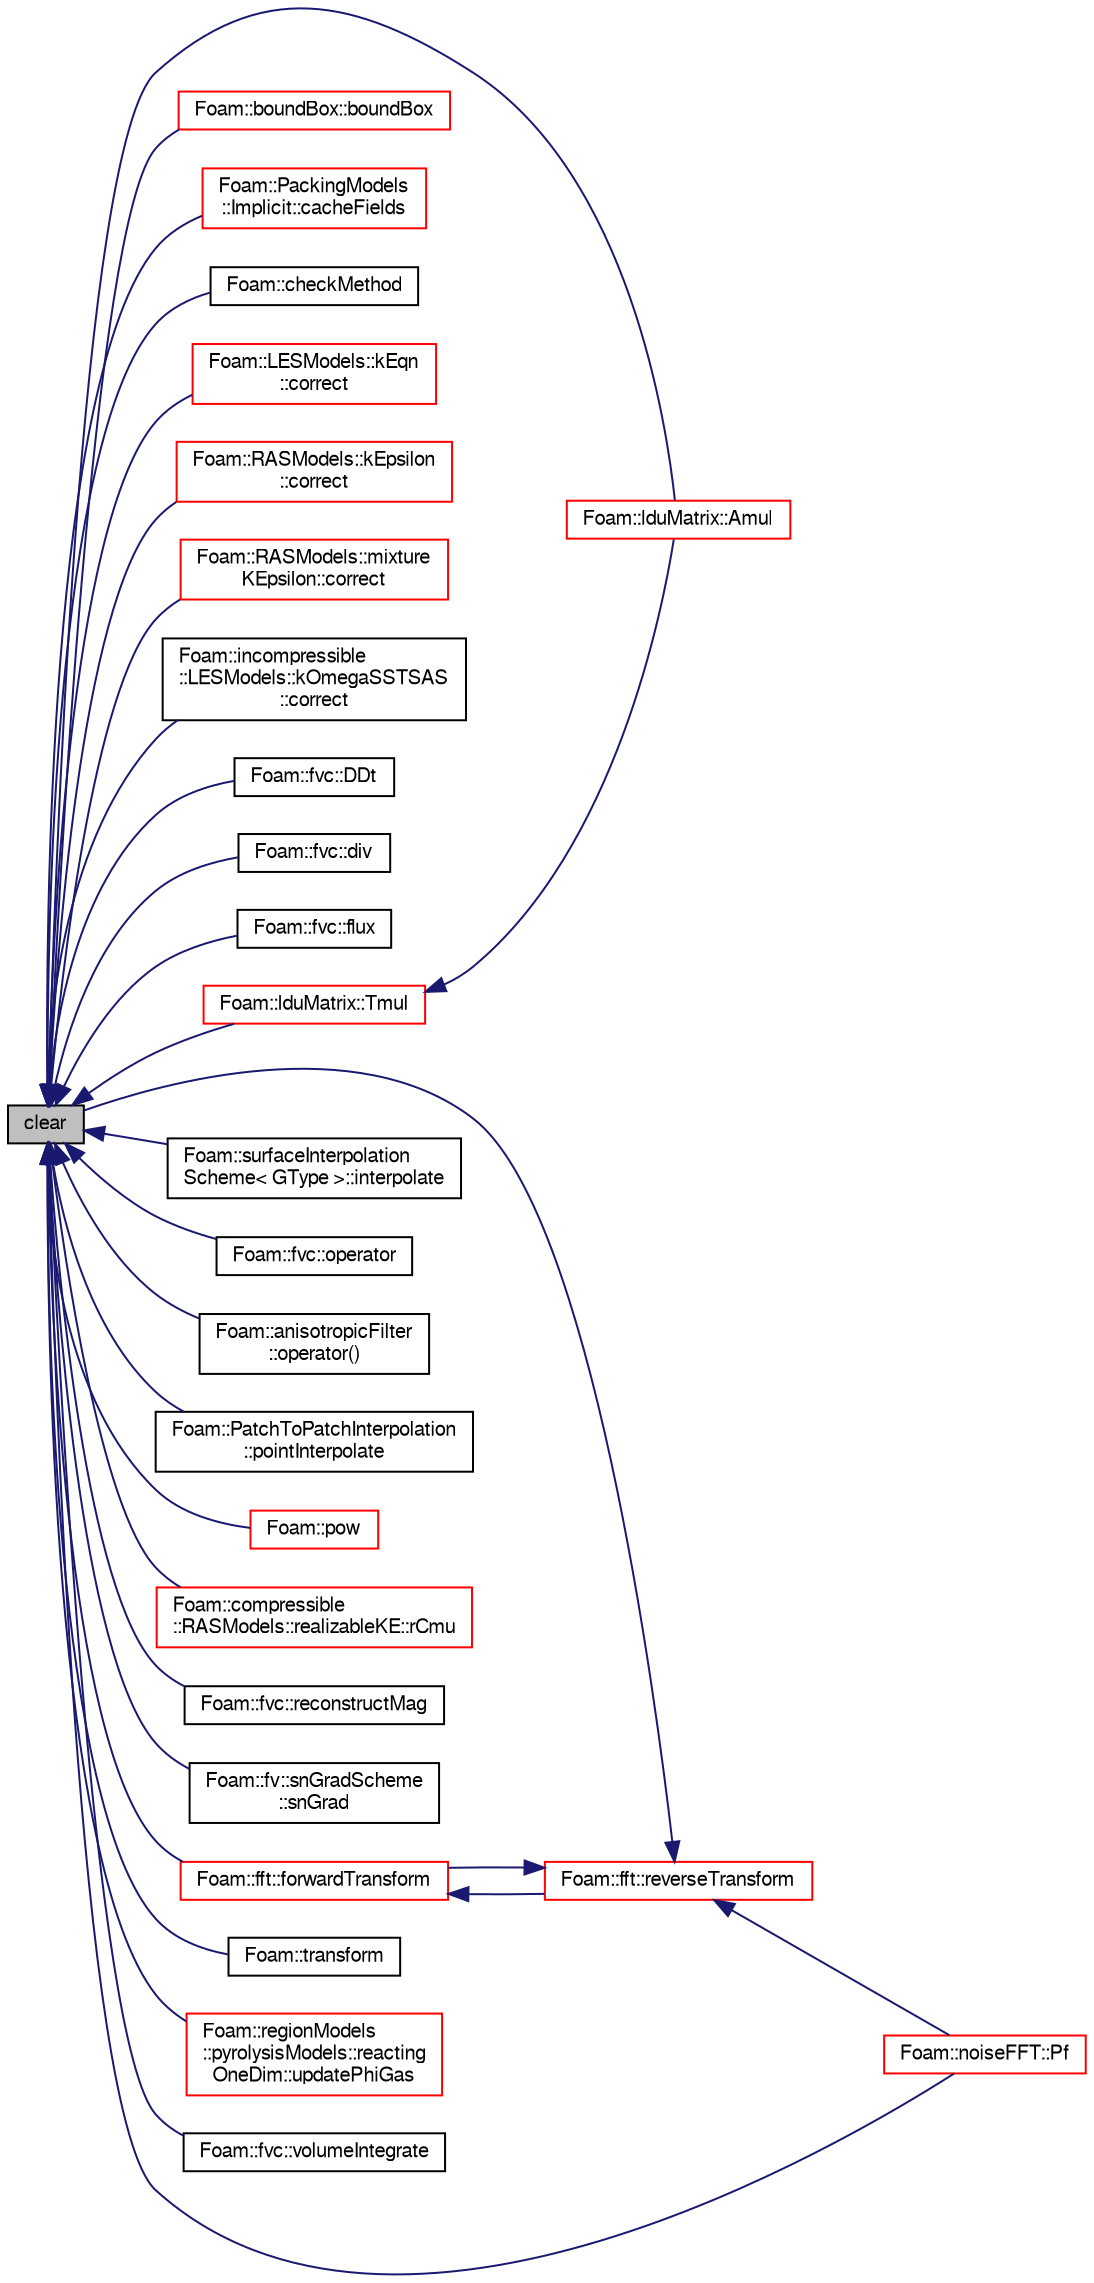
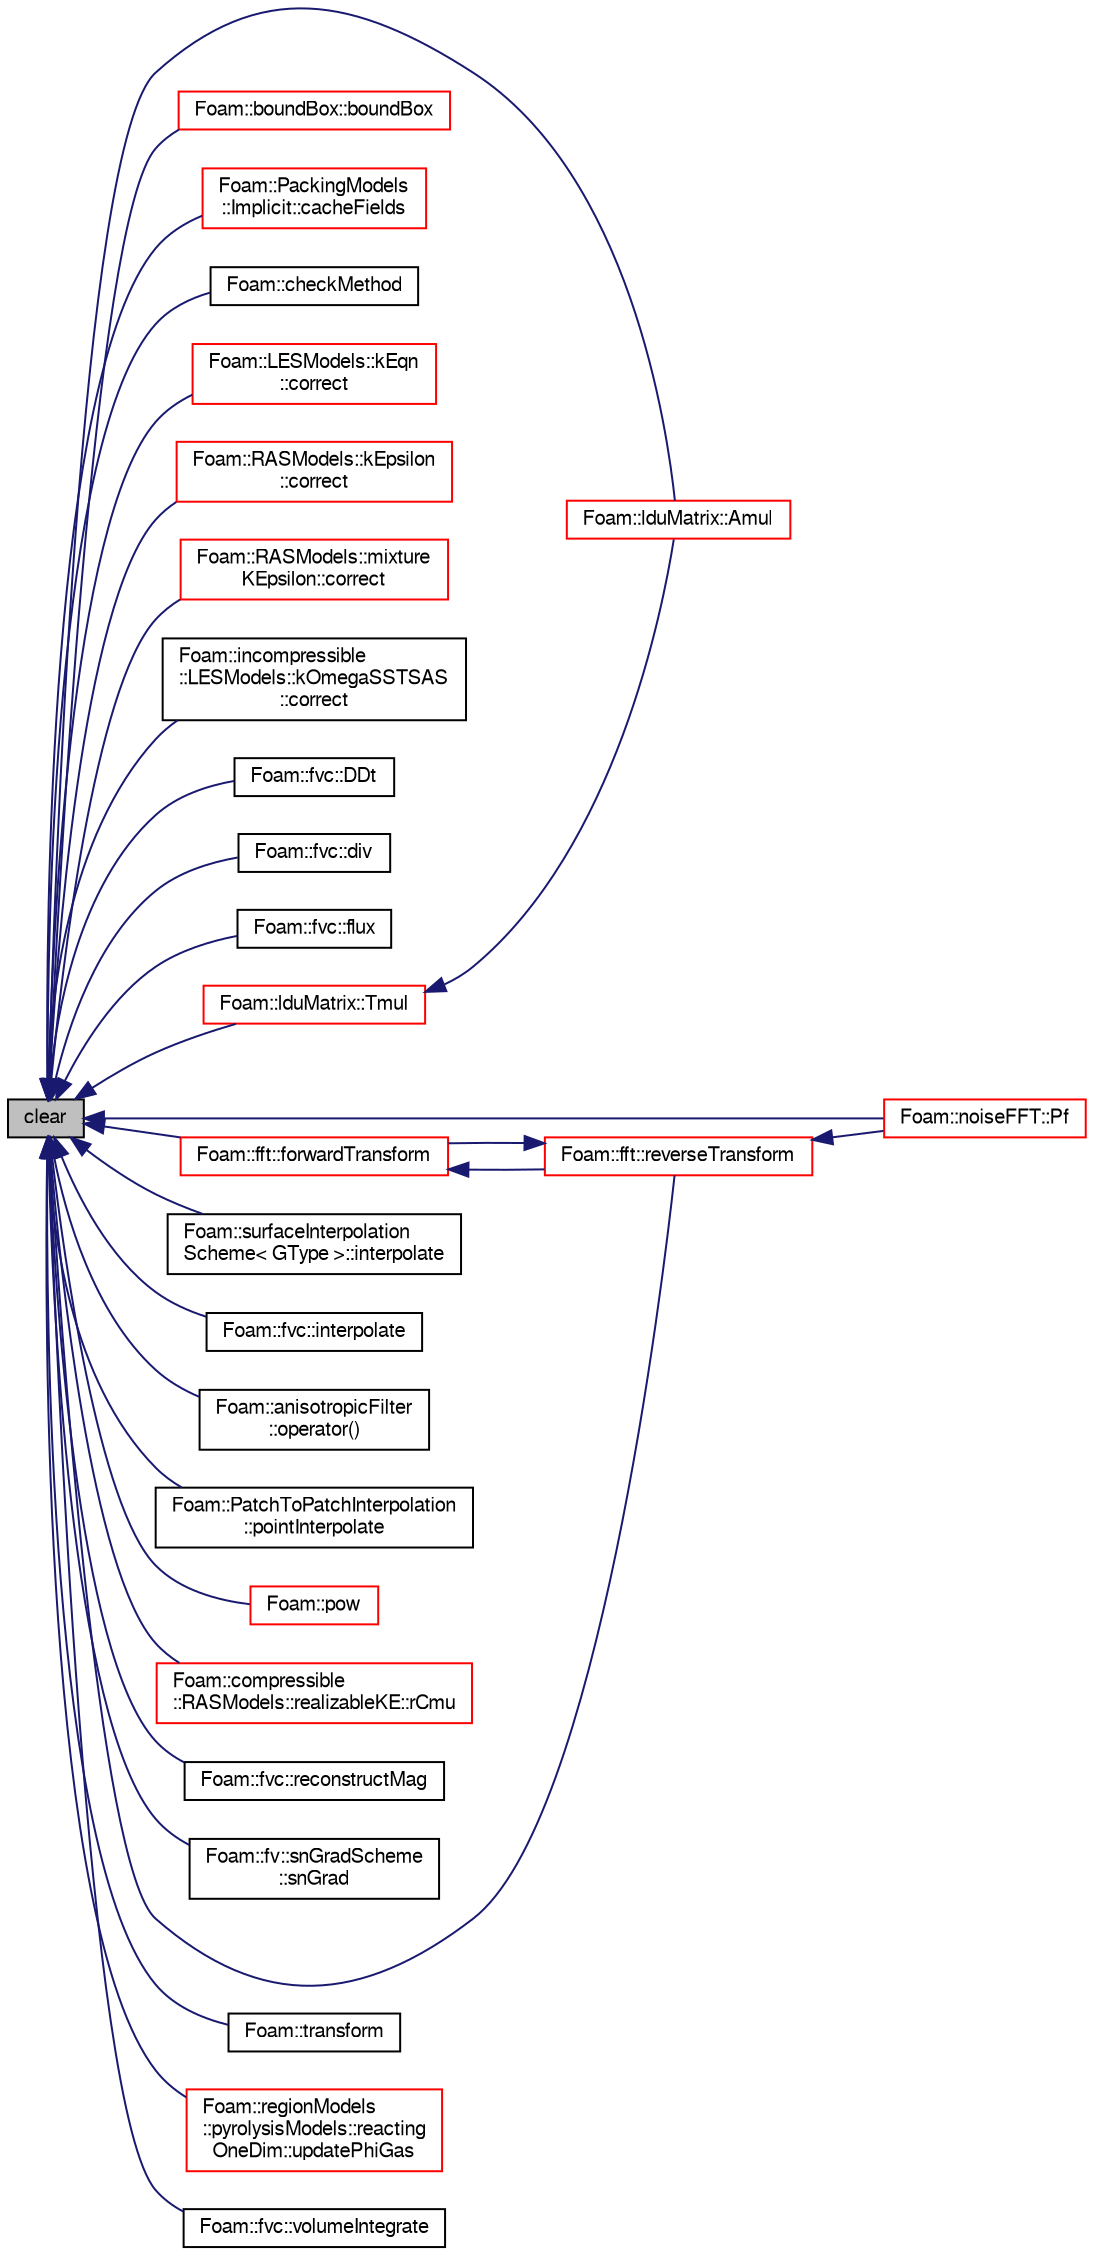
(314, 1256) -> (314, 1332)
(559, 1272) -> (318, 1985)
